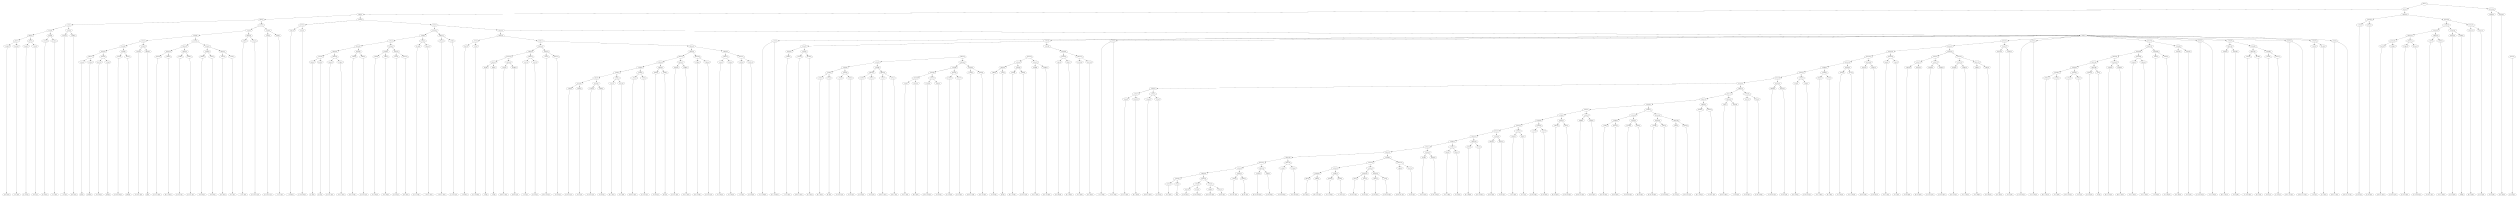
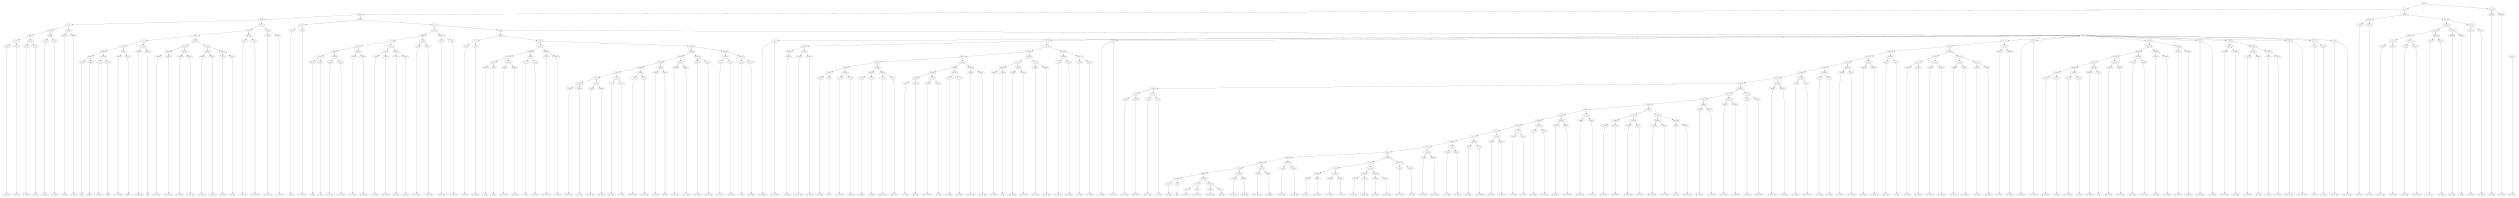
none -> (1029, 52)
